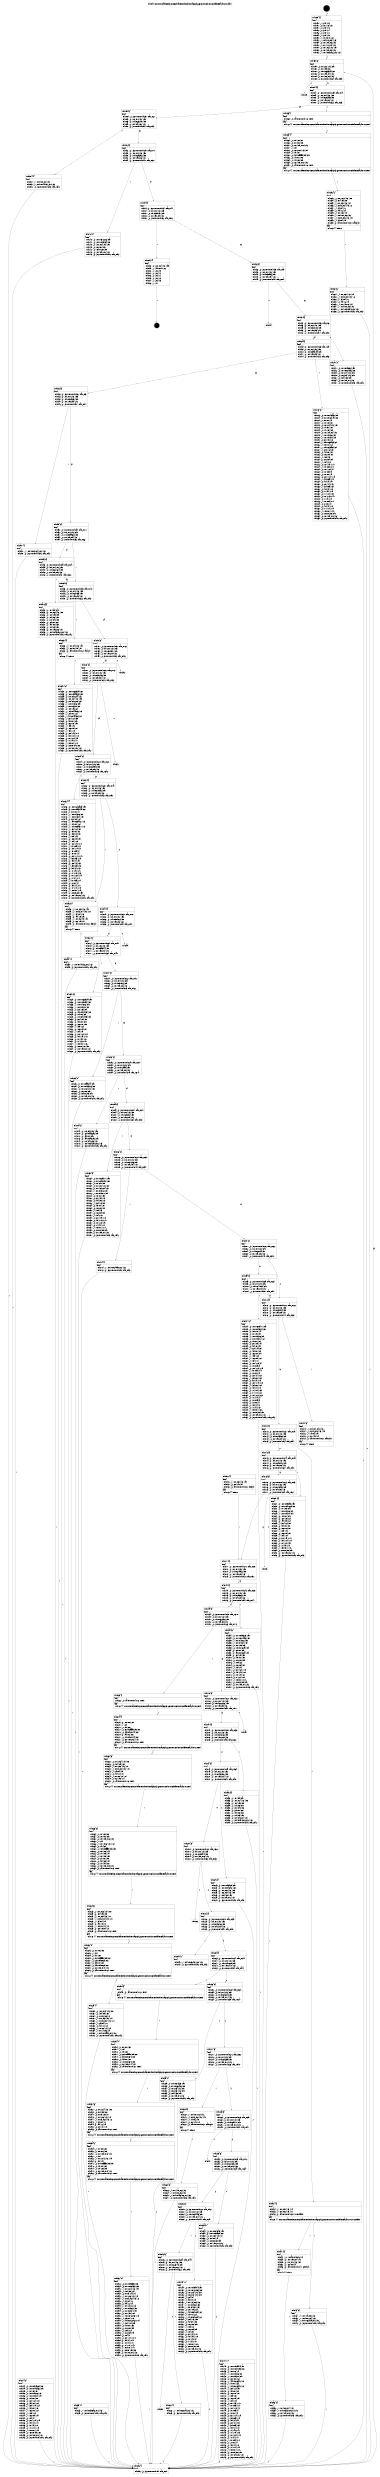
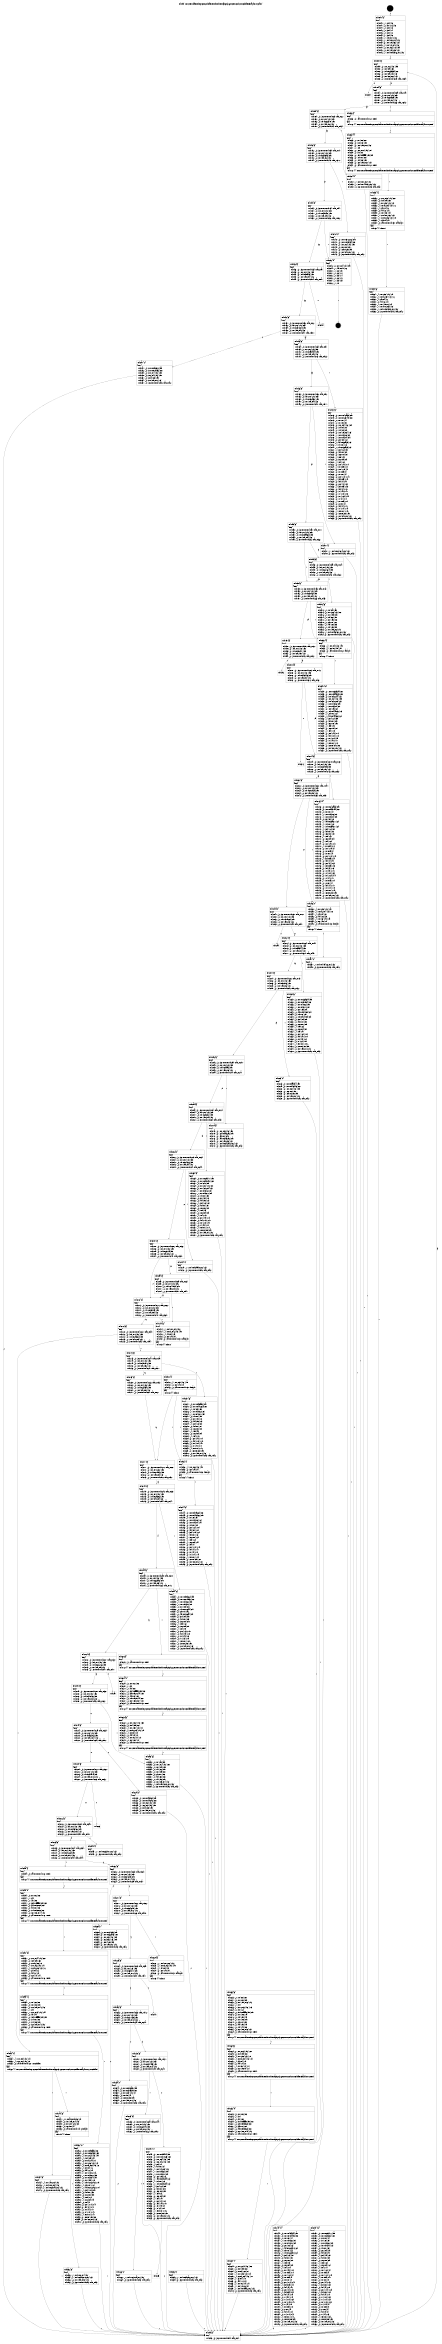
(259, 1306) -> (172, 1307)
none -> (195, 1470)
(265, 1569) -> none
(141, 1808) -> (162, 1752)
(179, 2192) -> none
